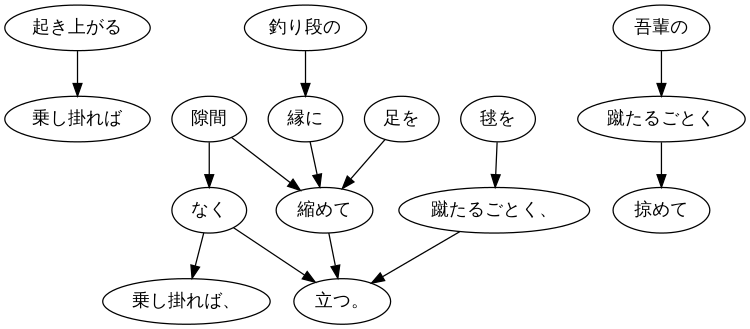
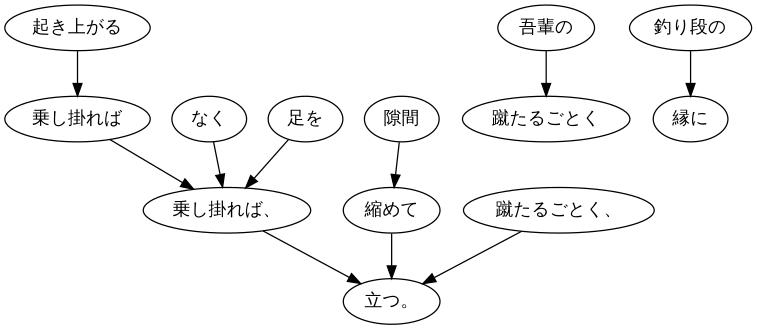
(498, 119) -> none
(209, 158) -> none
(314, 158) -> none
(368, 159) -> (271, 159)
none -> (146, 161)
(661, 210) -> none
(269, 251) -> (306, 254)
